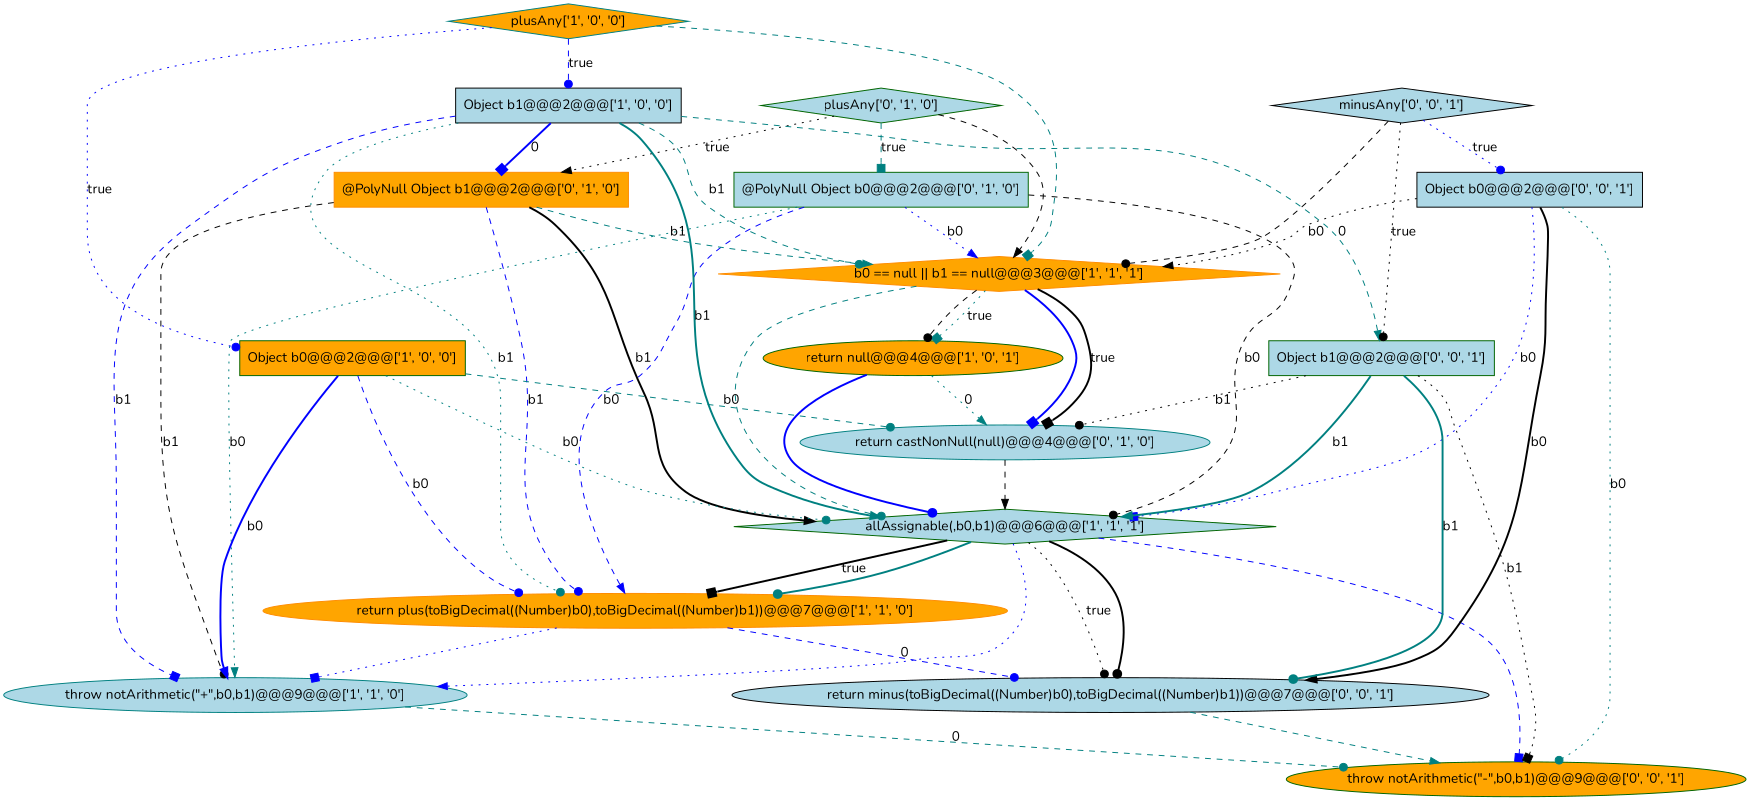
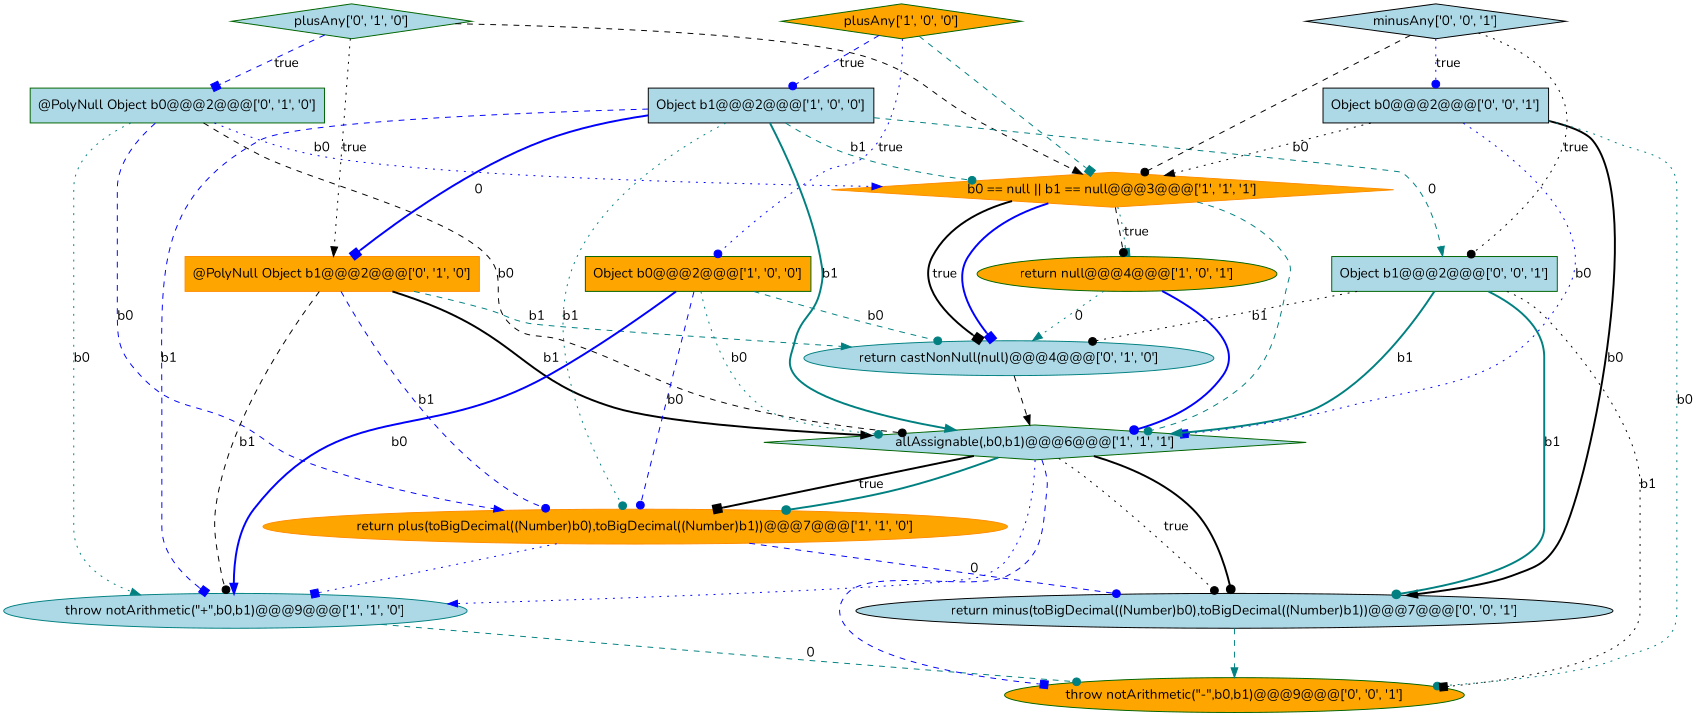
(568, 21) -> (901, 21)
(881, 143) -> (273, 59)
(698, 244) -> (636, 332)
